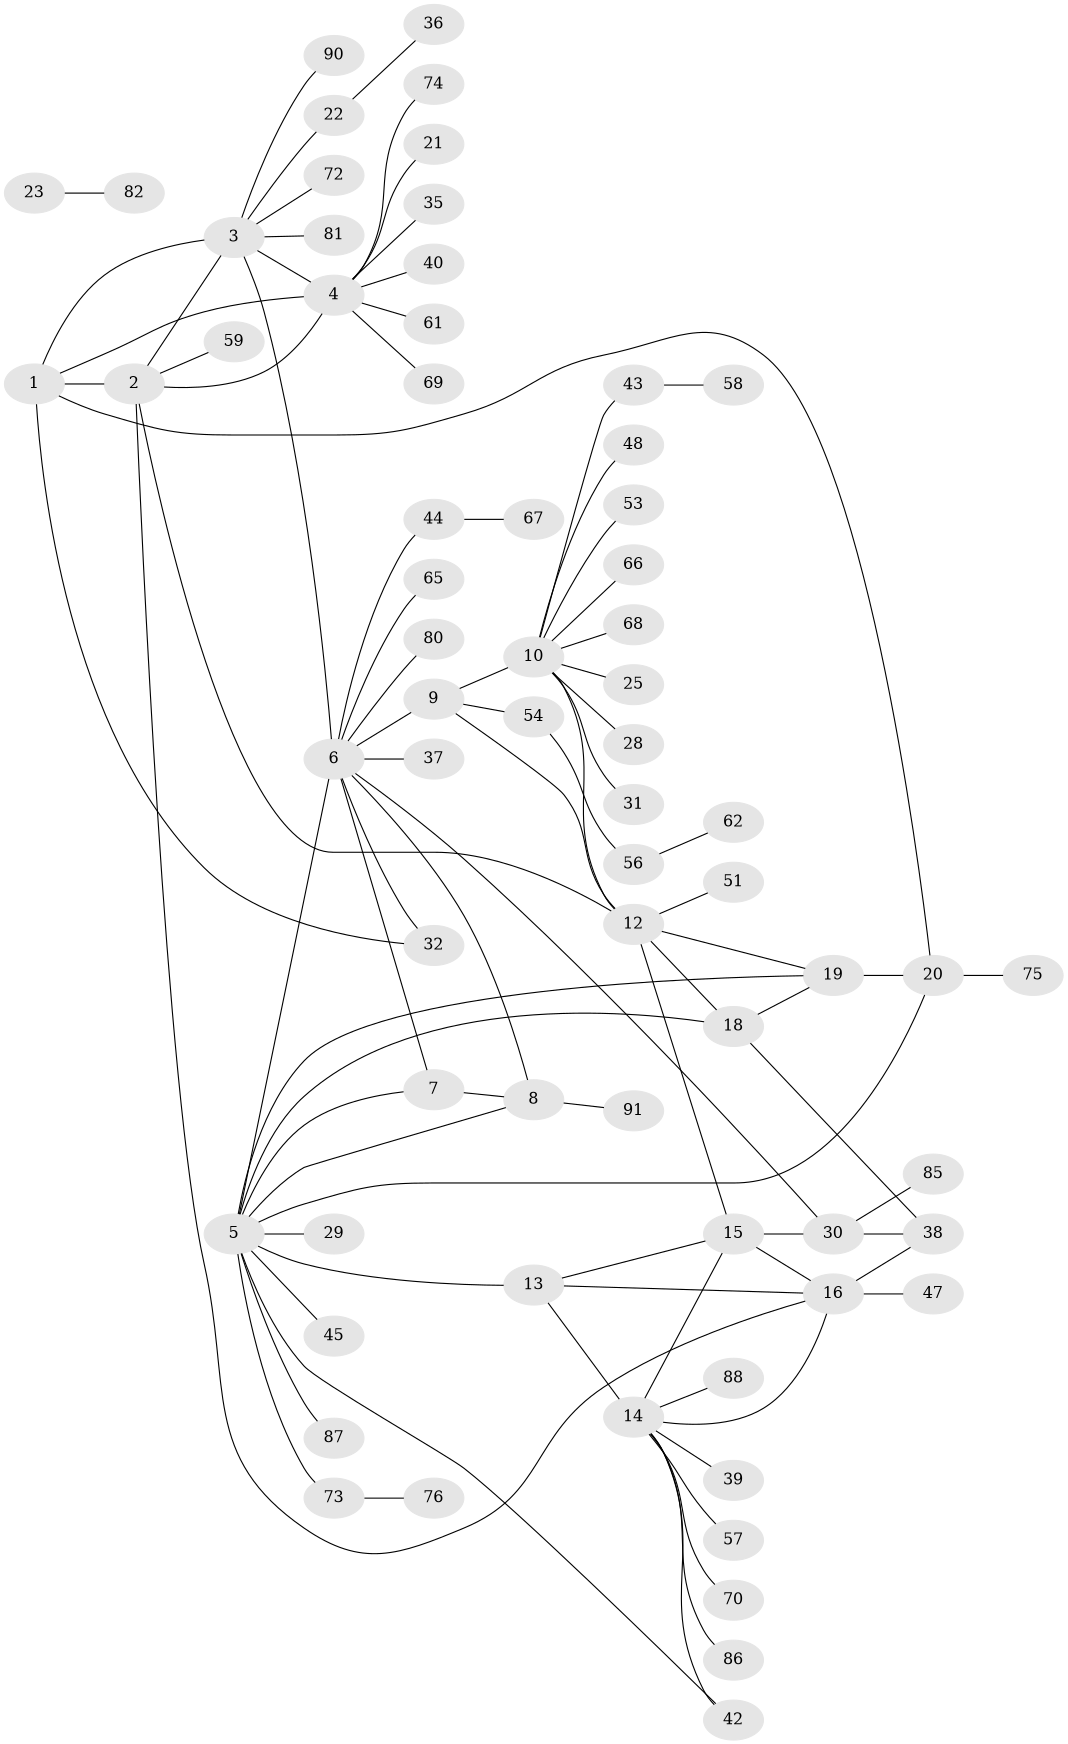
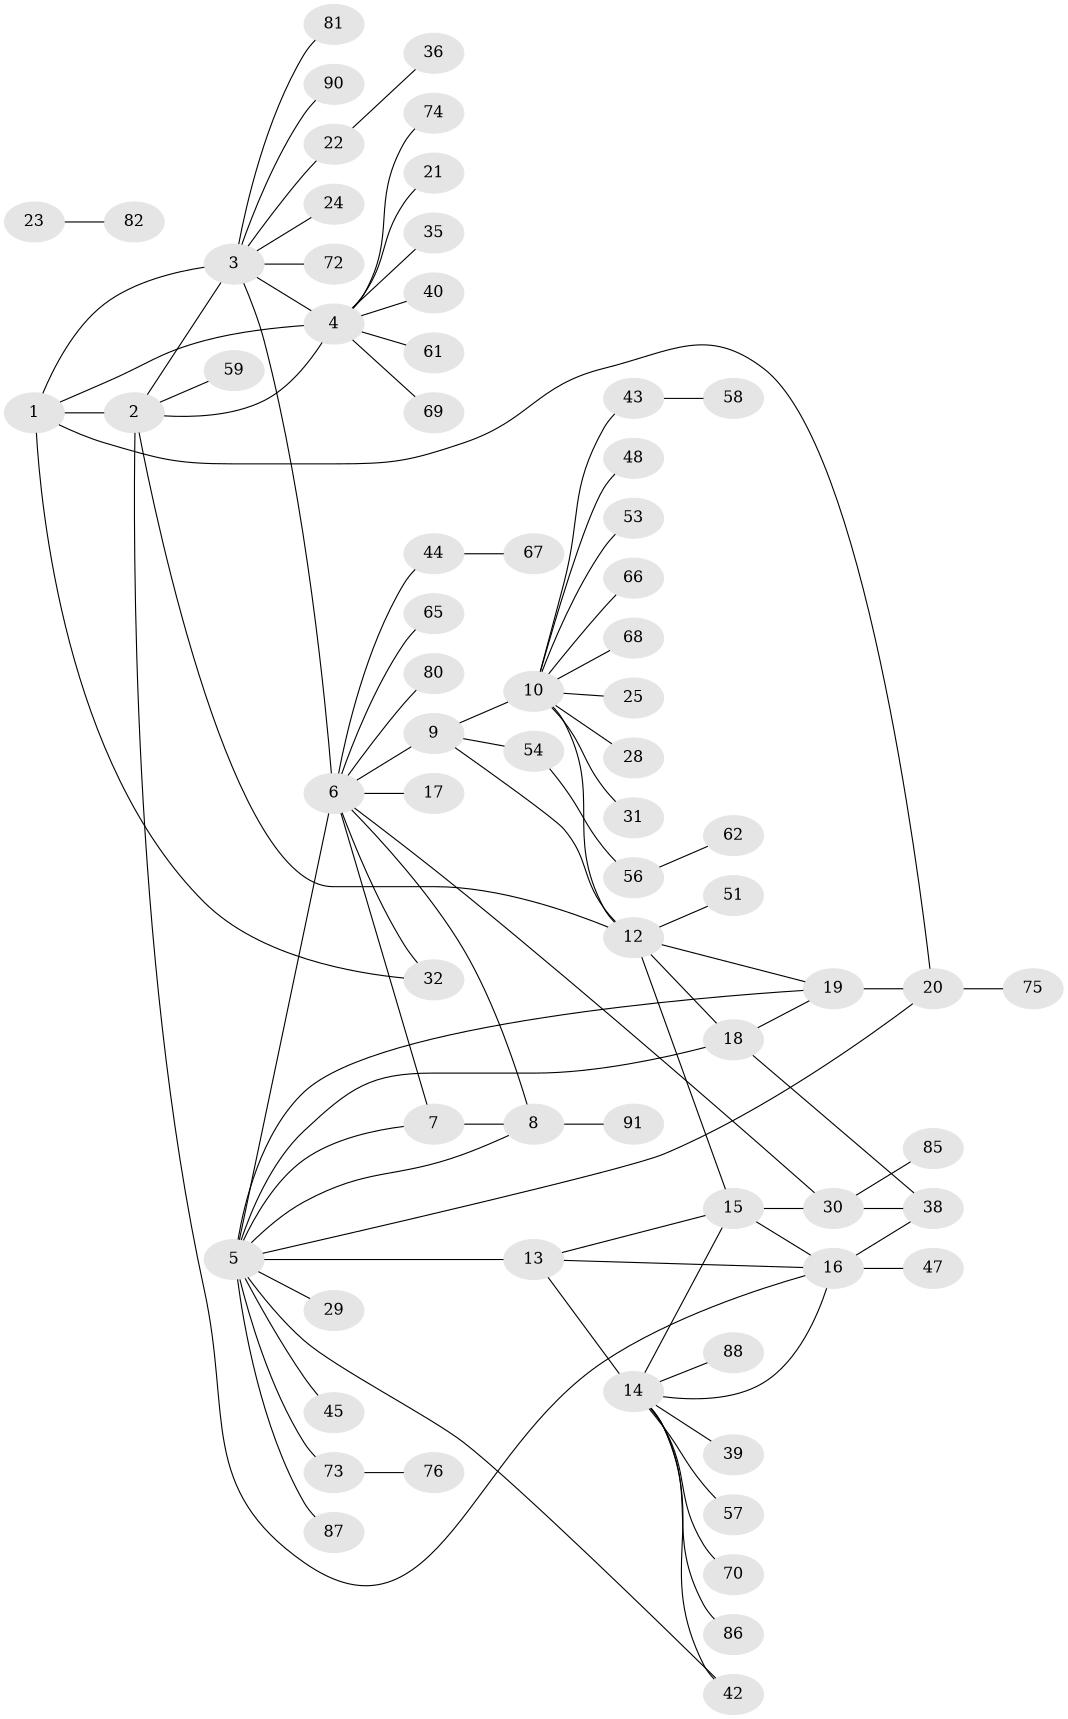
none -> (334, 204)
(434, 759) -> (434, 793)
